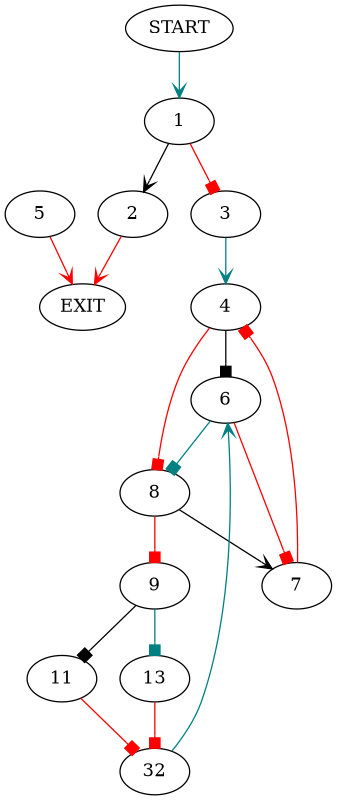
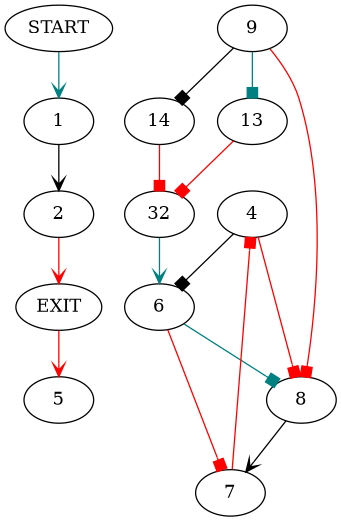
(226, 214) -> none
(58, 255) -> (59, 347)
(155, 533) -> (316, 202)
(62, 679) -> (159, 121)
